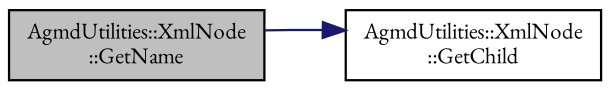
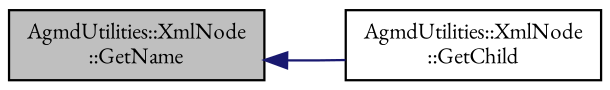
(294, 30) -> (316, 60)
